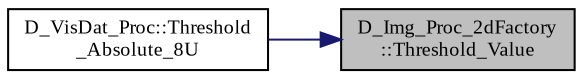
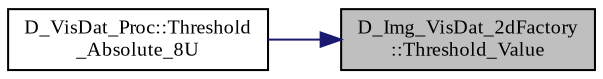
(458, 40) -> (468, 40)
